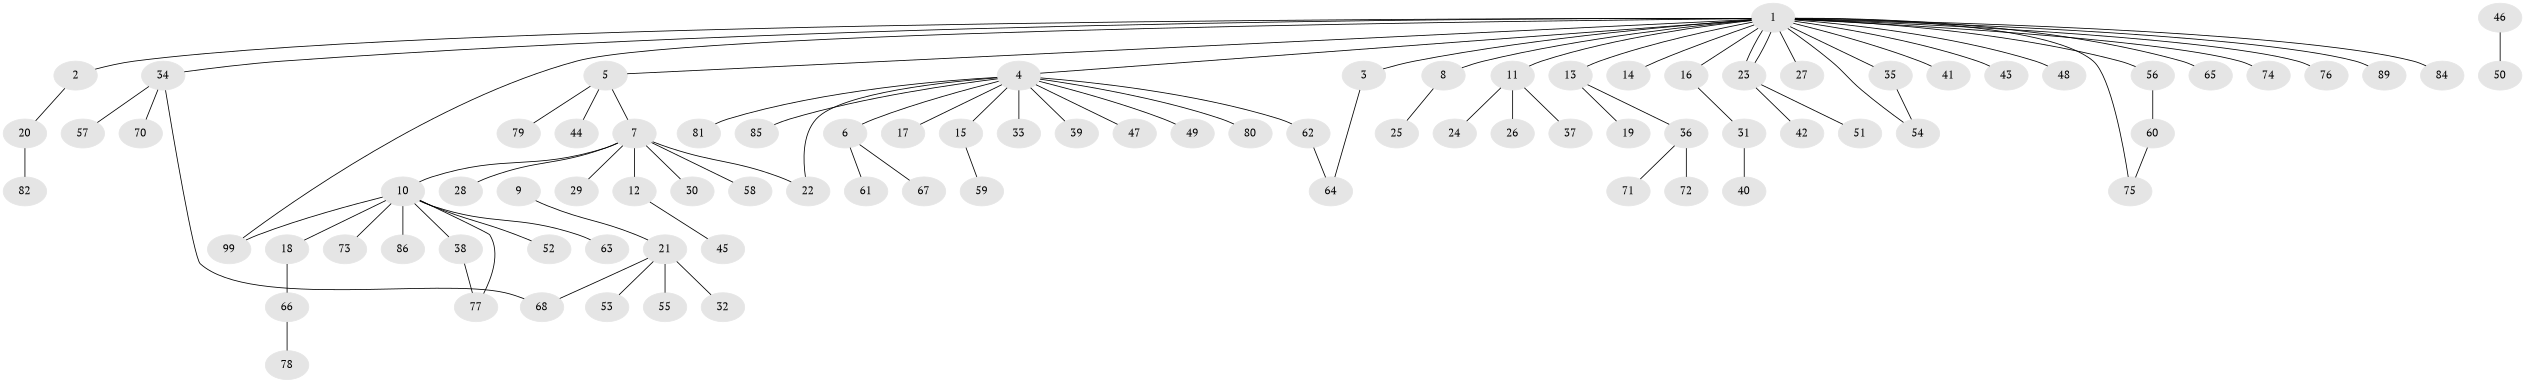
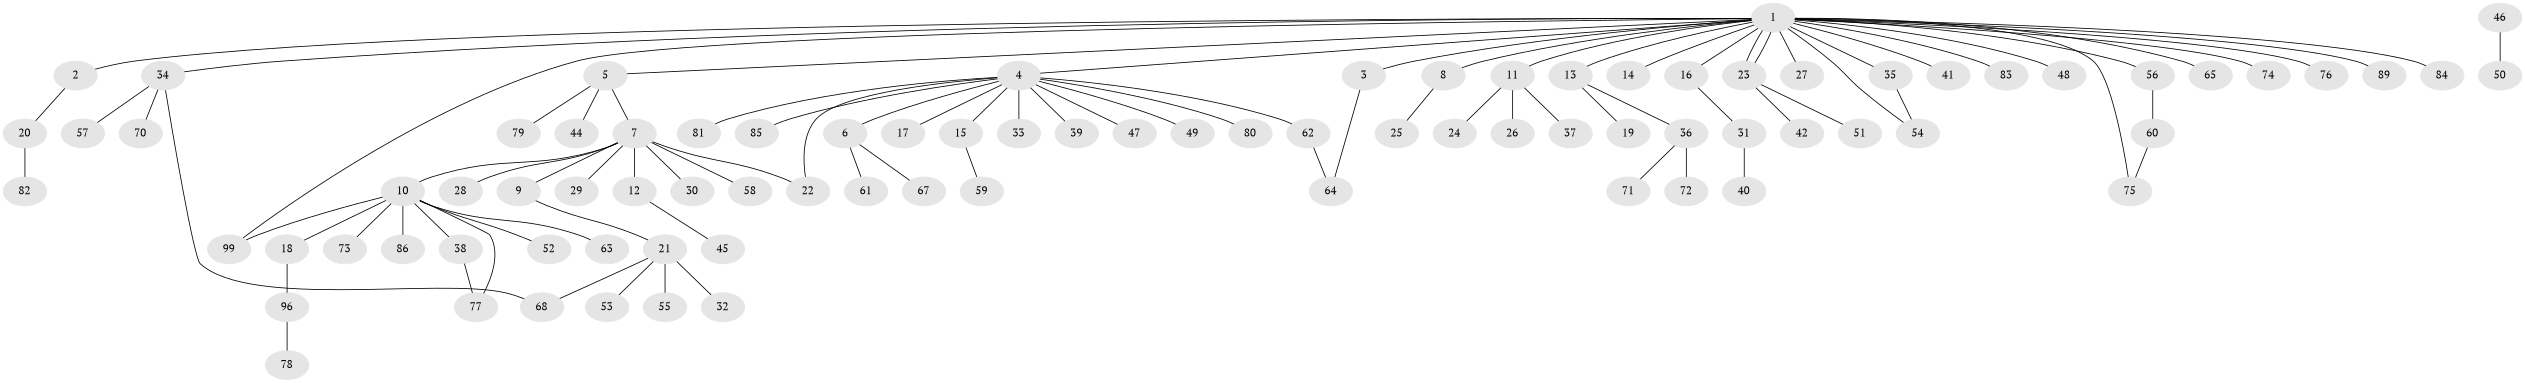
(2006, 76) -> (2006, 76)
none -> (577, 162)
(287, 307) -> (287, 307)
